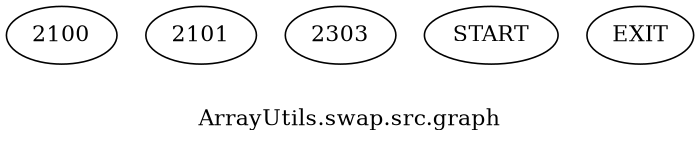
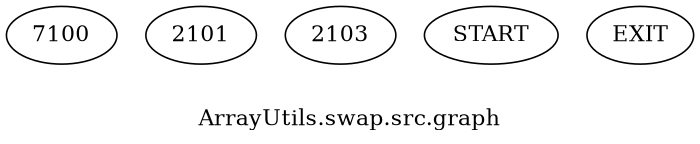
(62, 35) -> (62, 35)
(341, 35) -> (341, 35)
